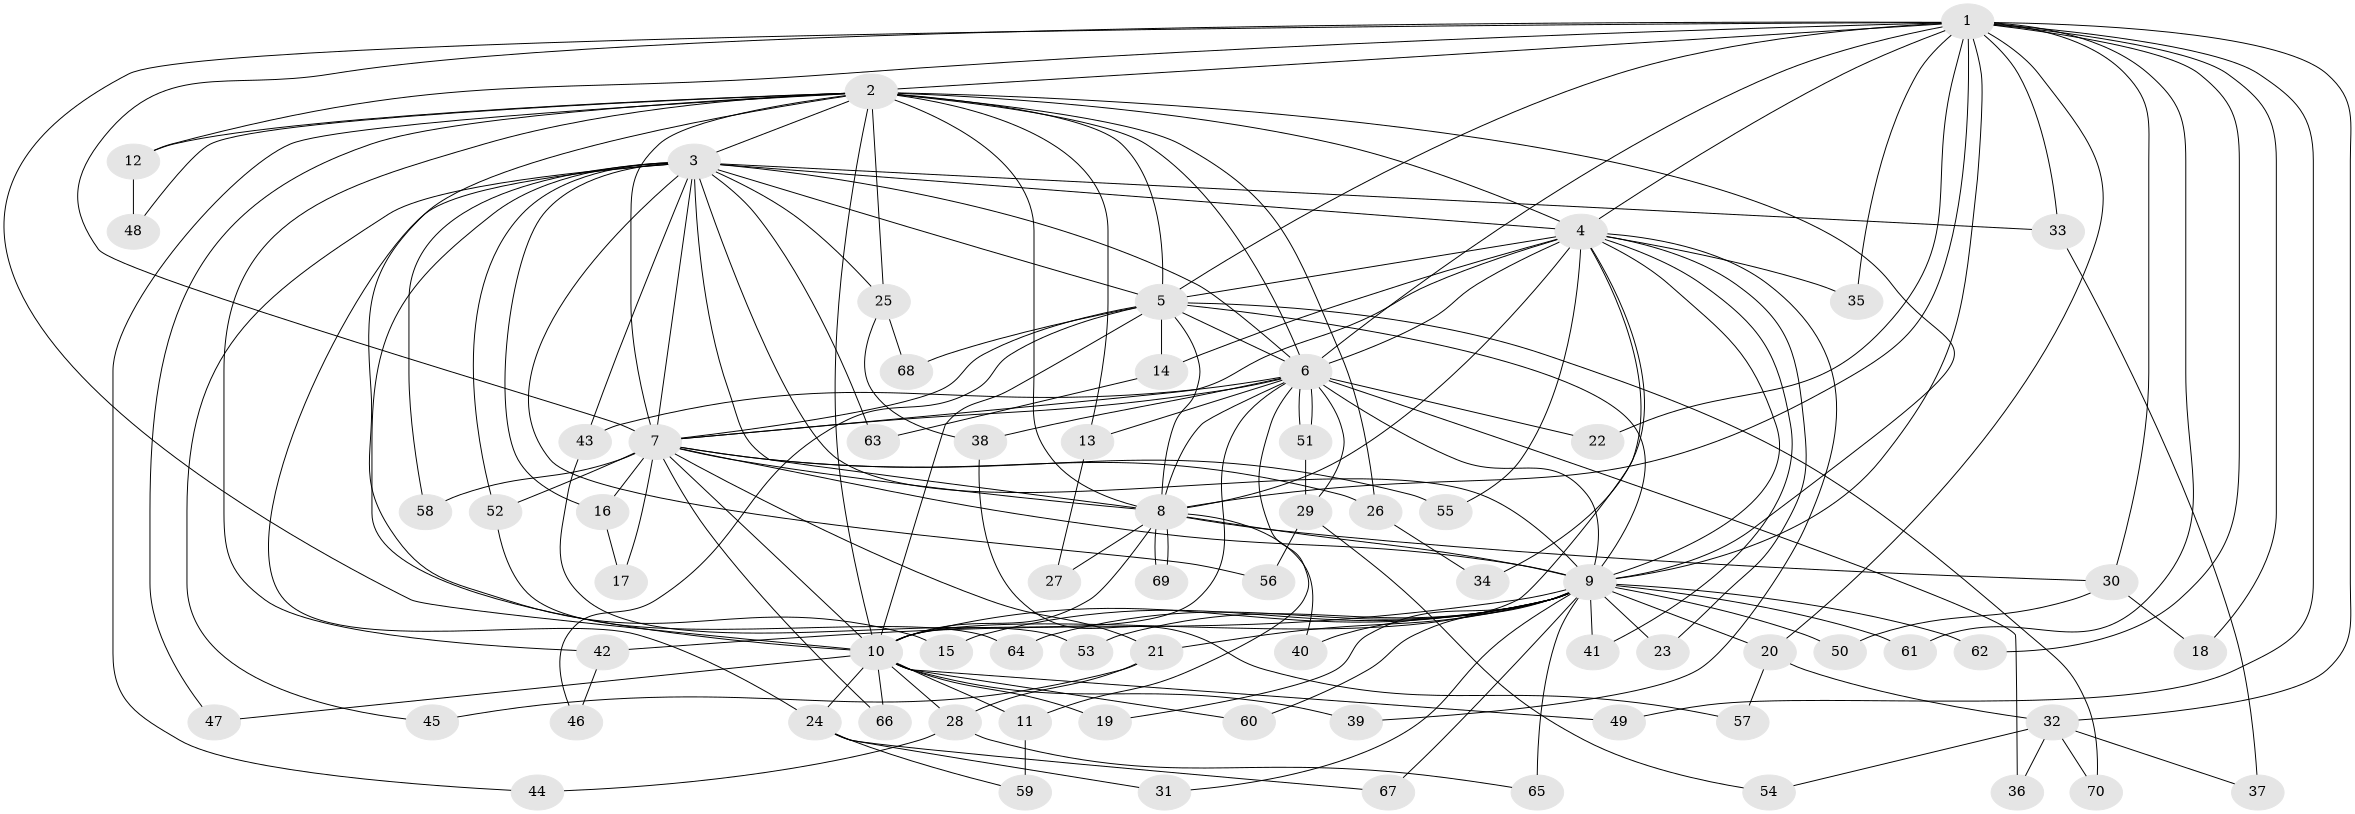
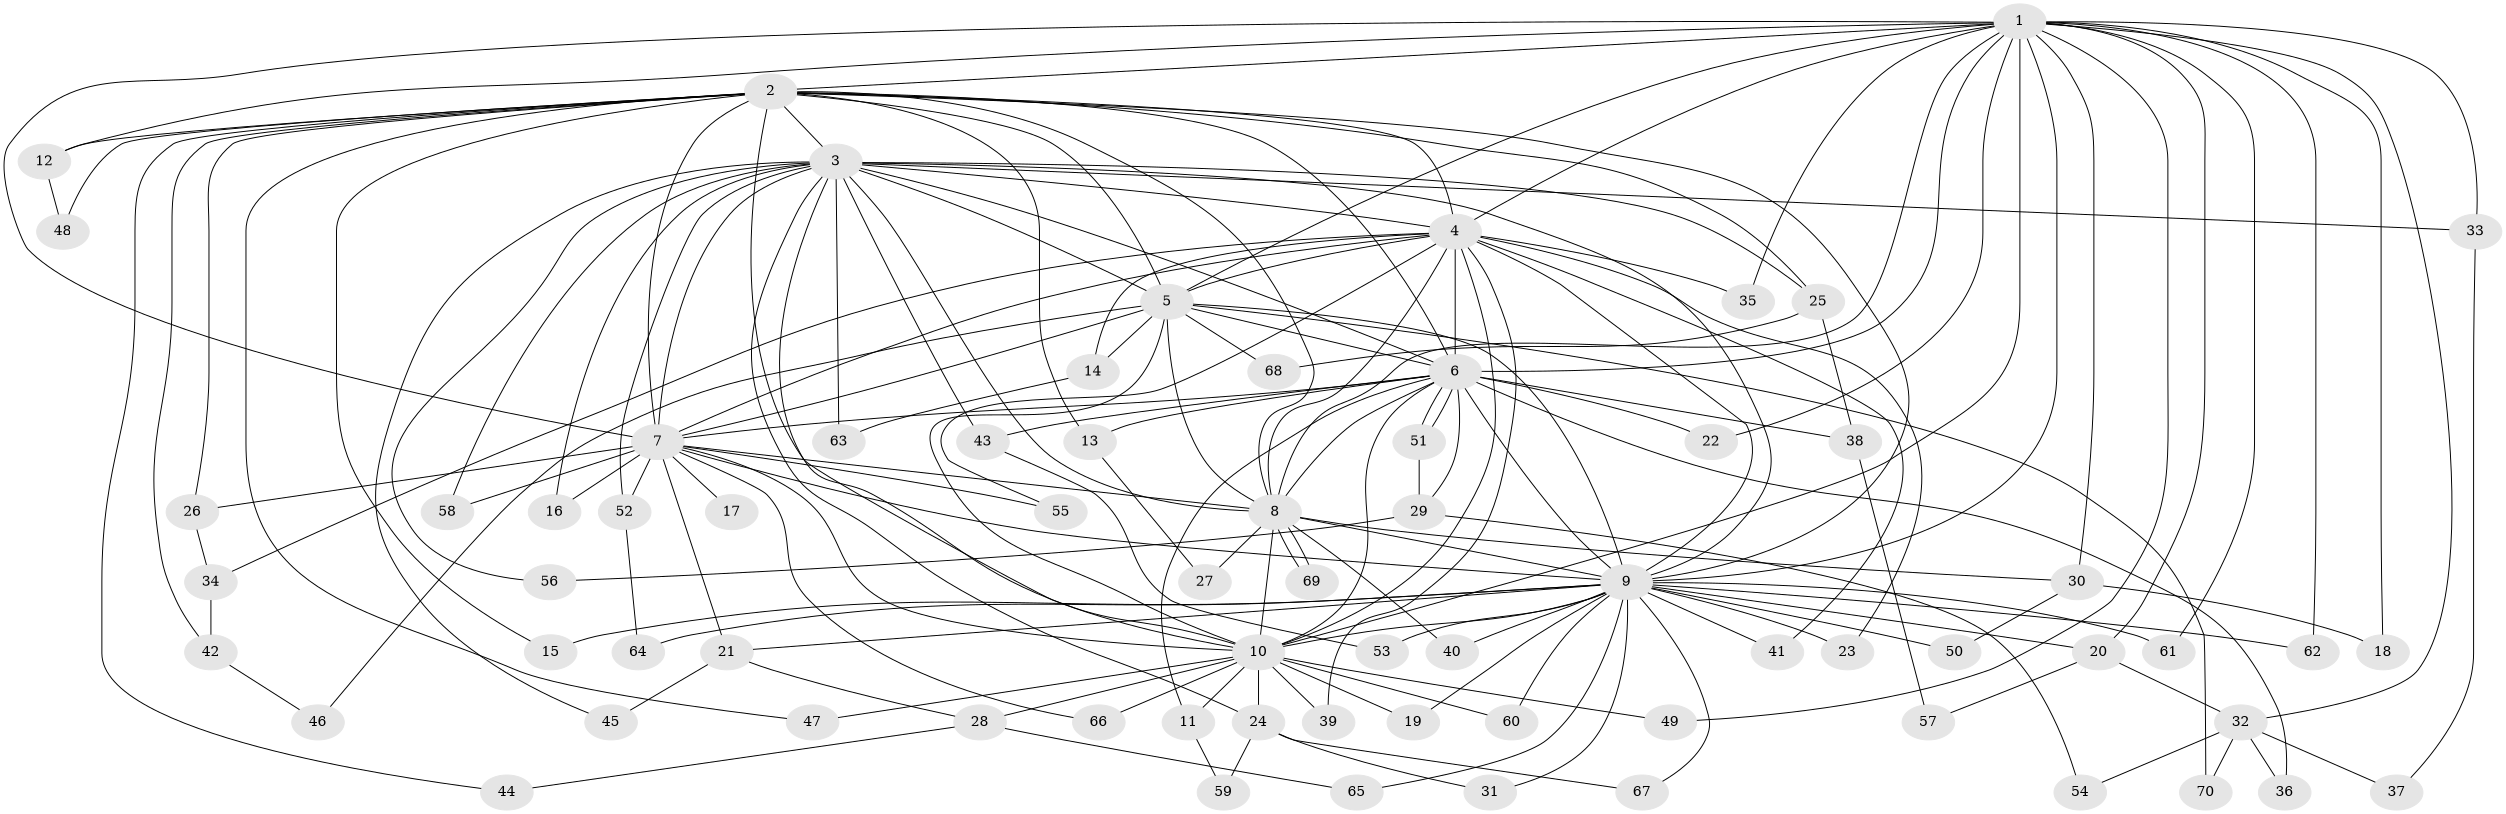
(612, 547) -> none
(1098, 627) -> (211, 617)
